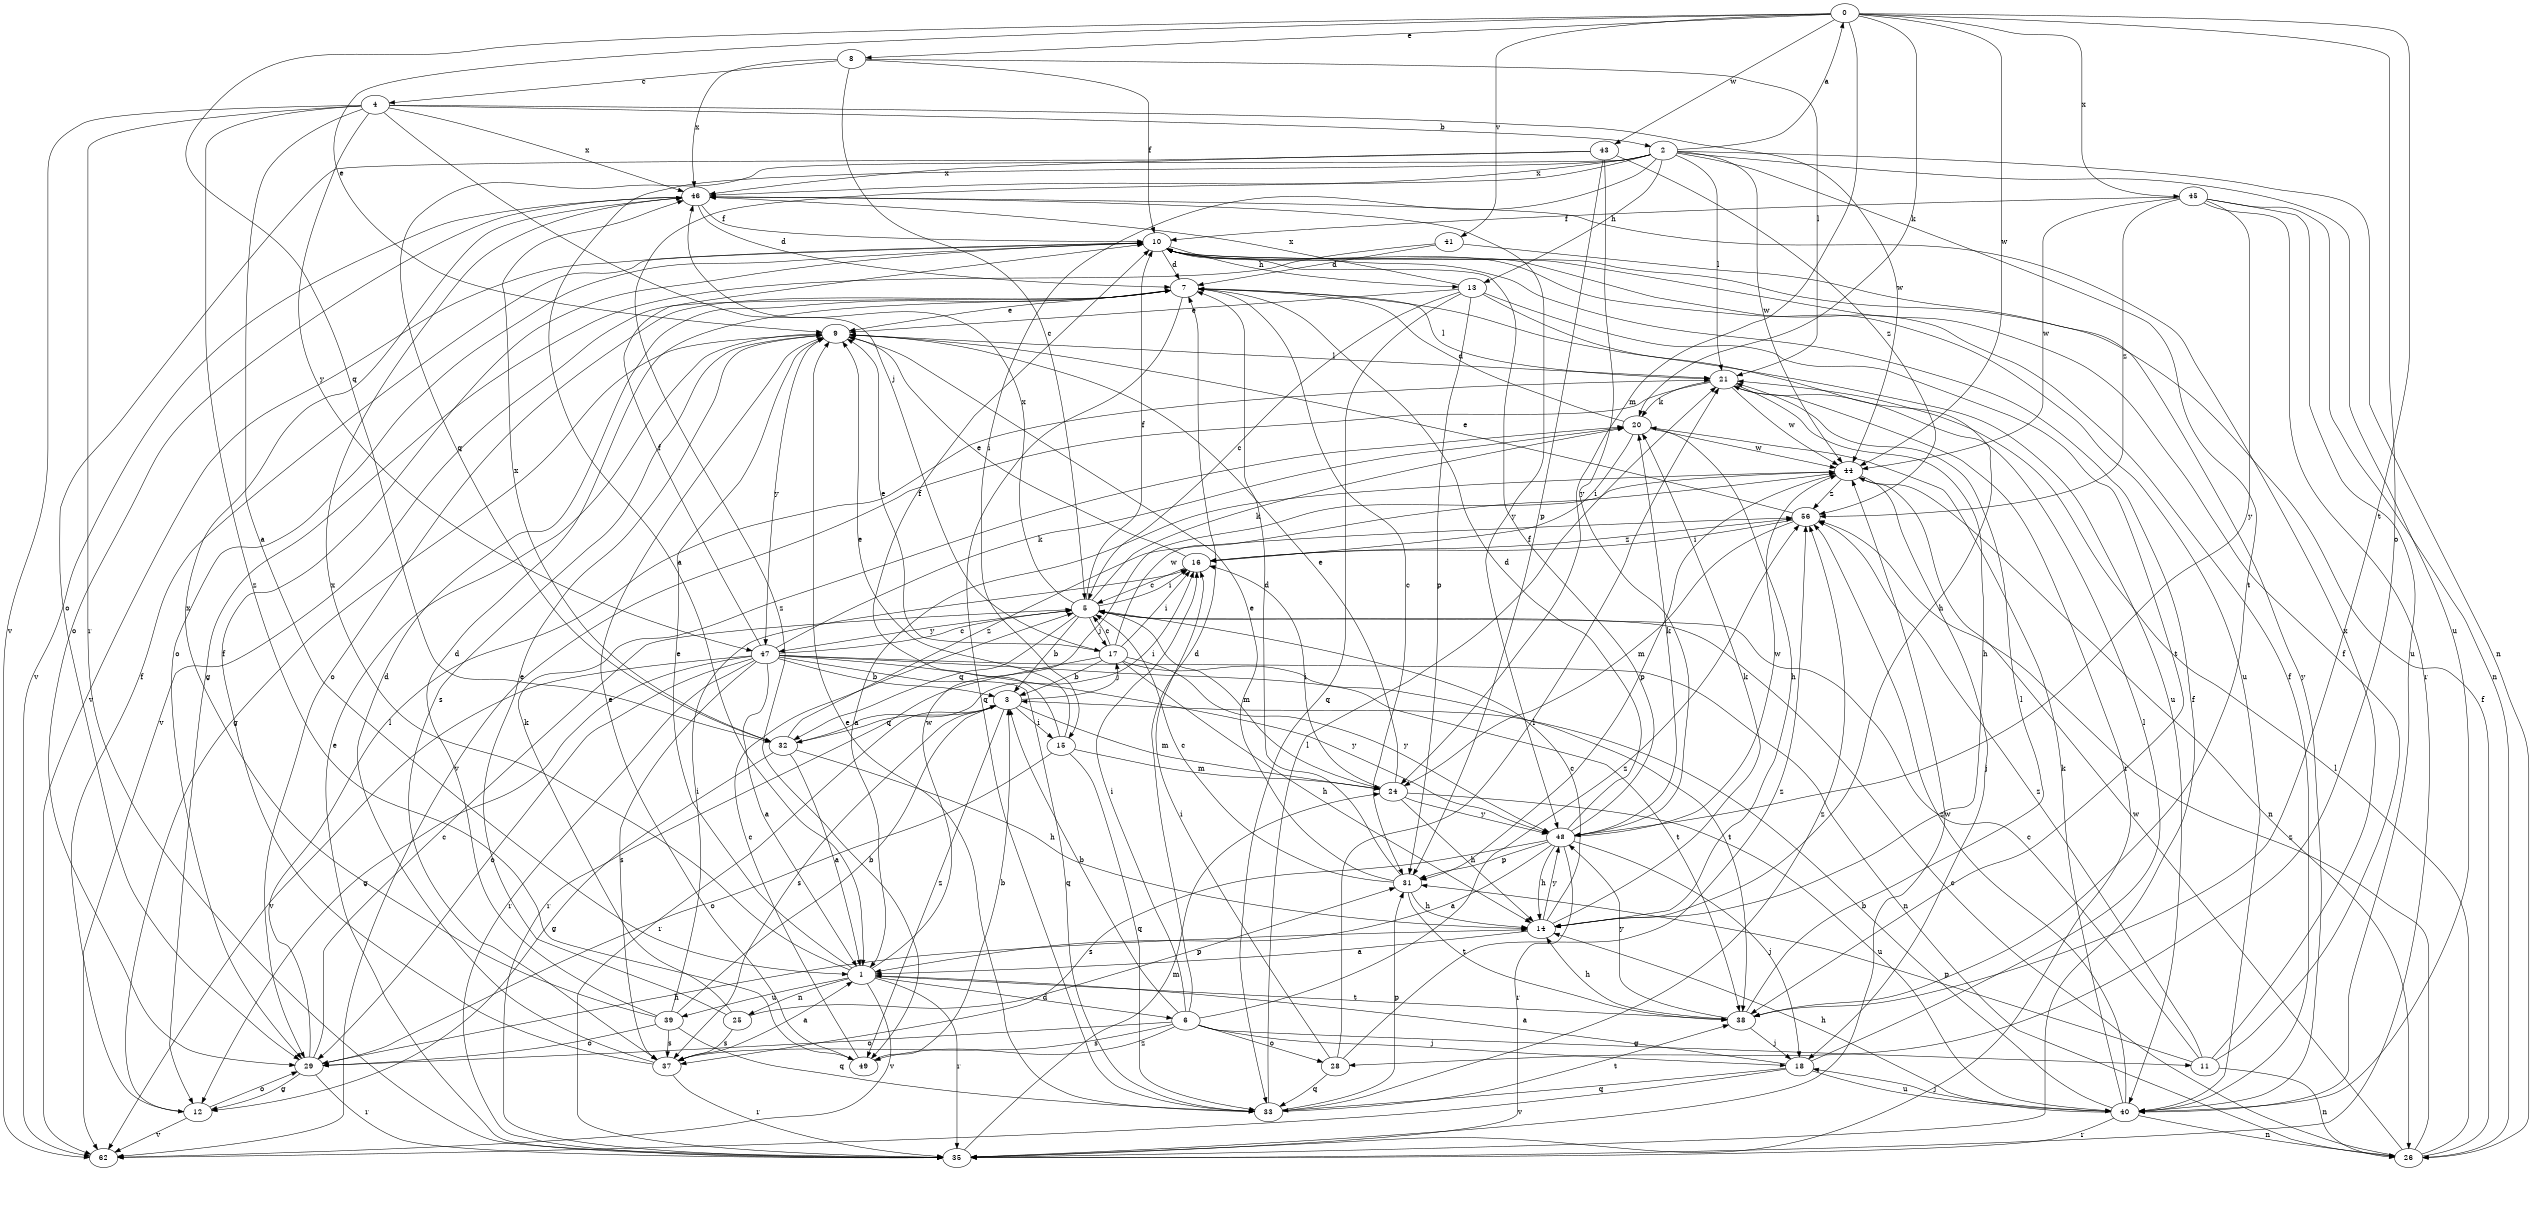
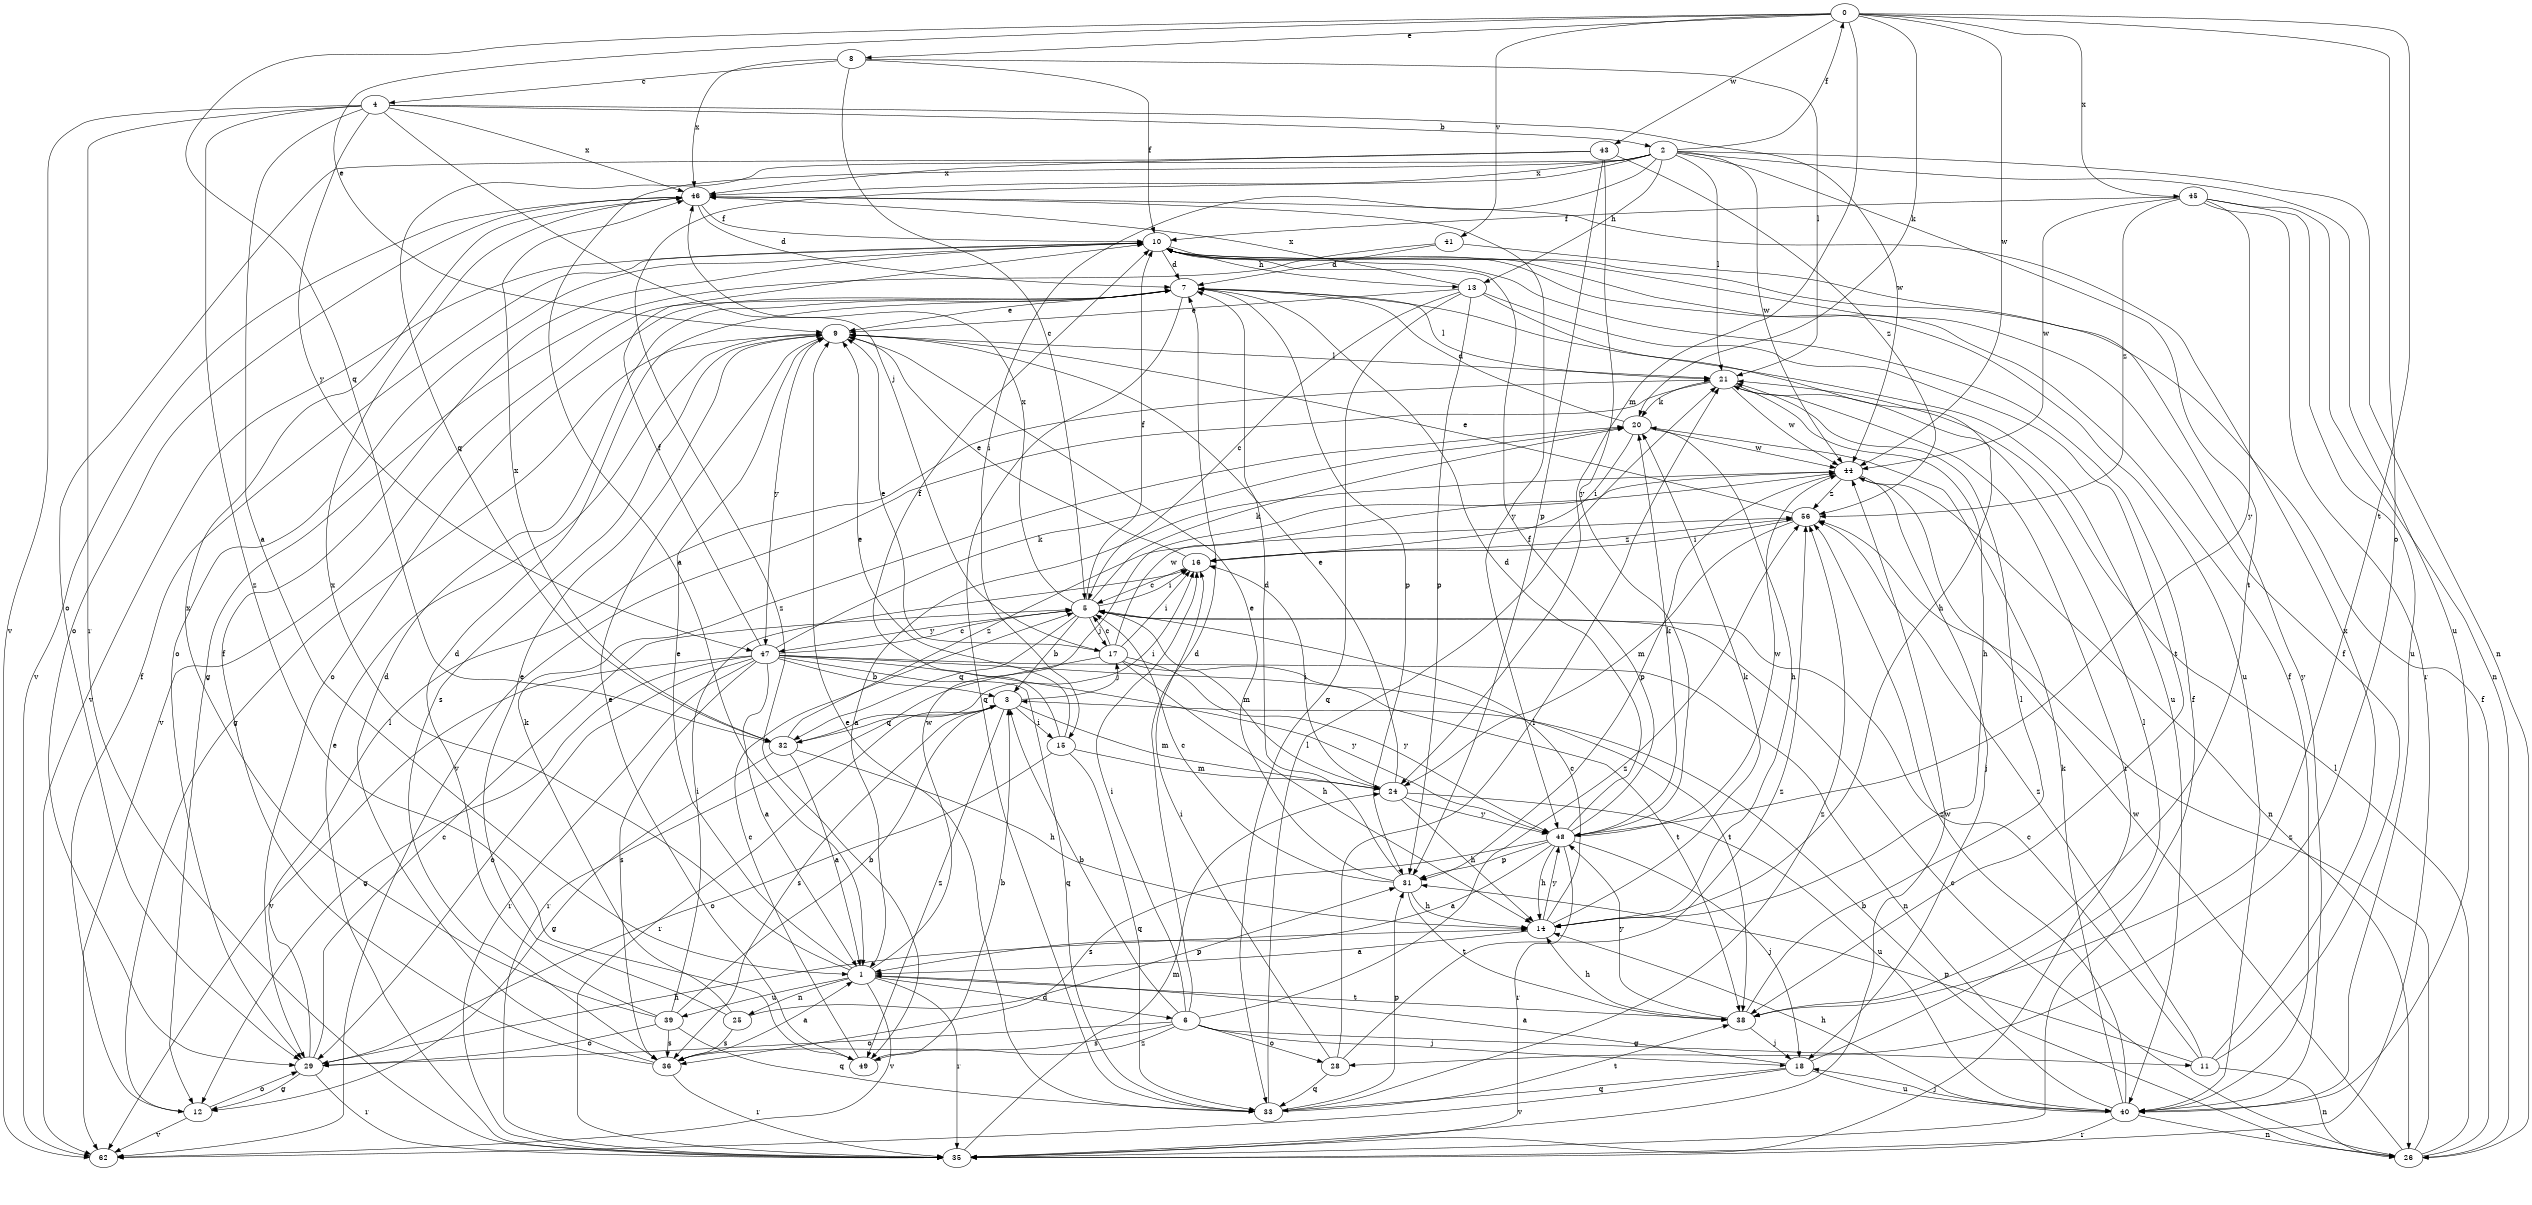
(1827, 82) -> (1827, 82)
(1408, 586) -> (1408, 586)
(1068, 677) -> none
(667, 1066) -> (667, 1066)
